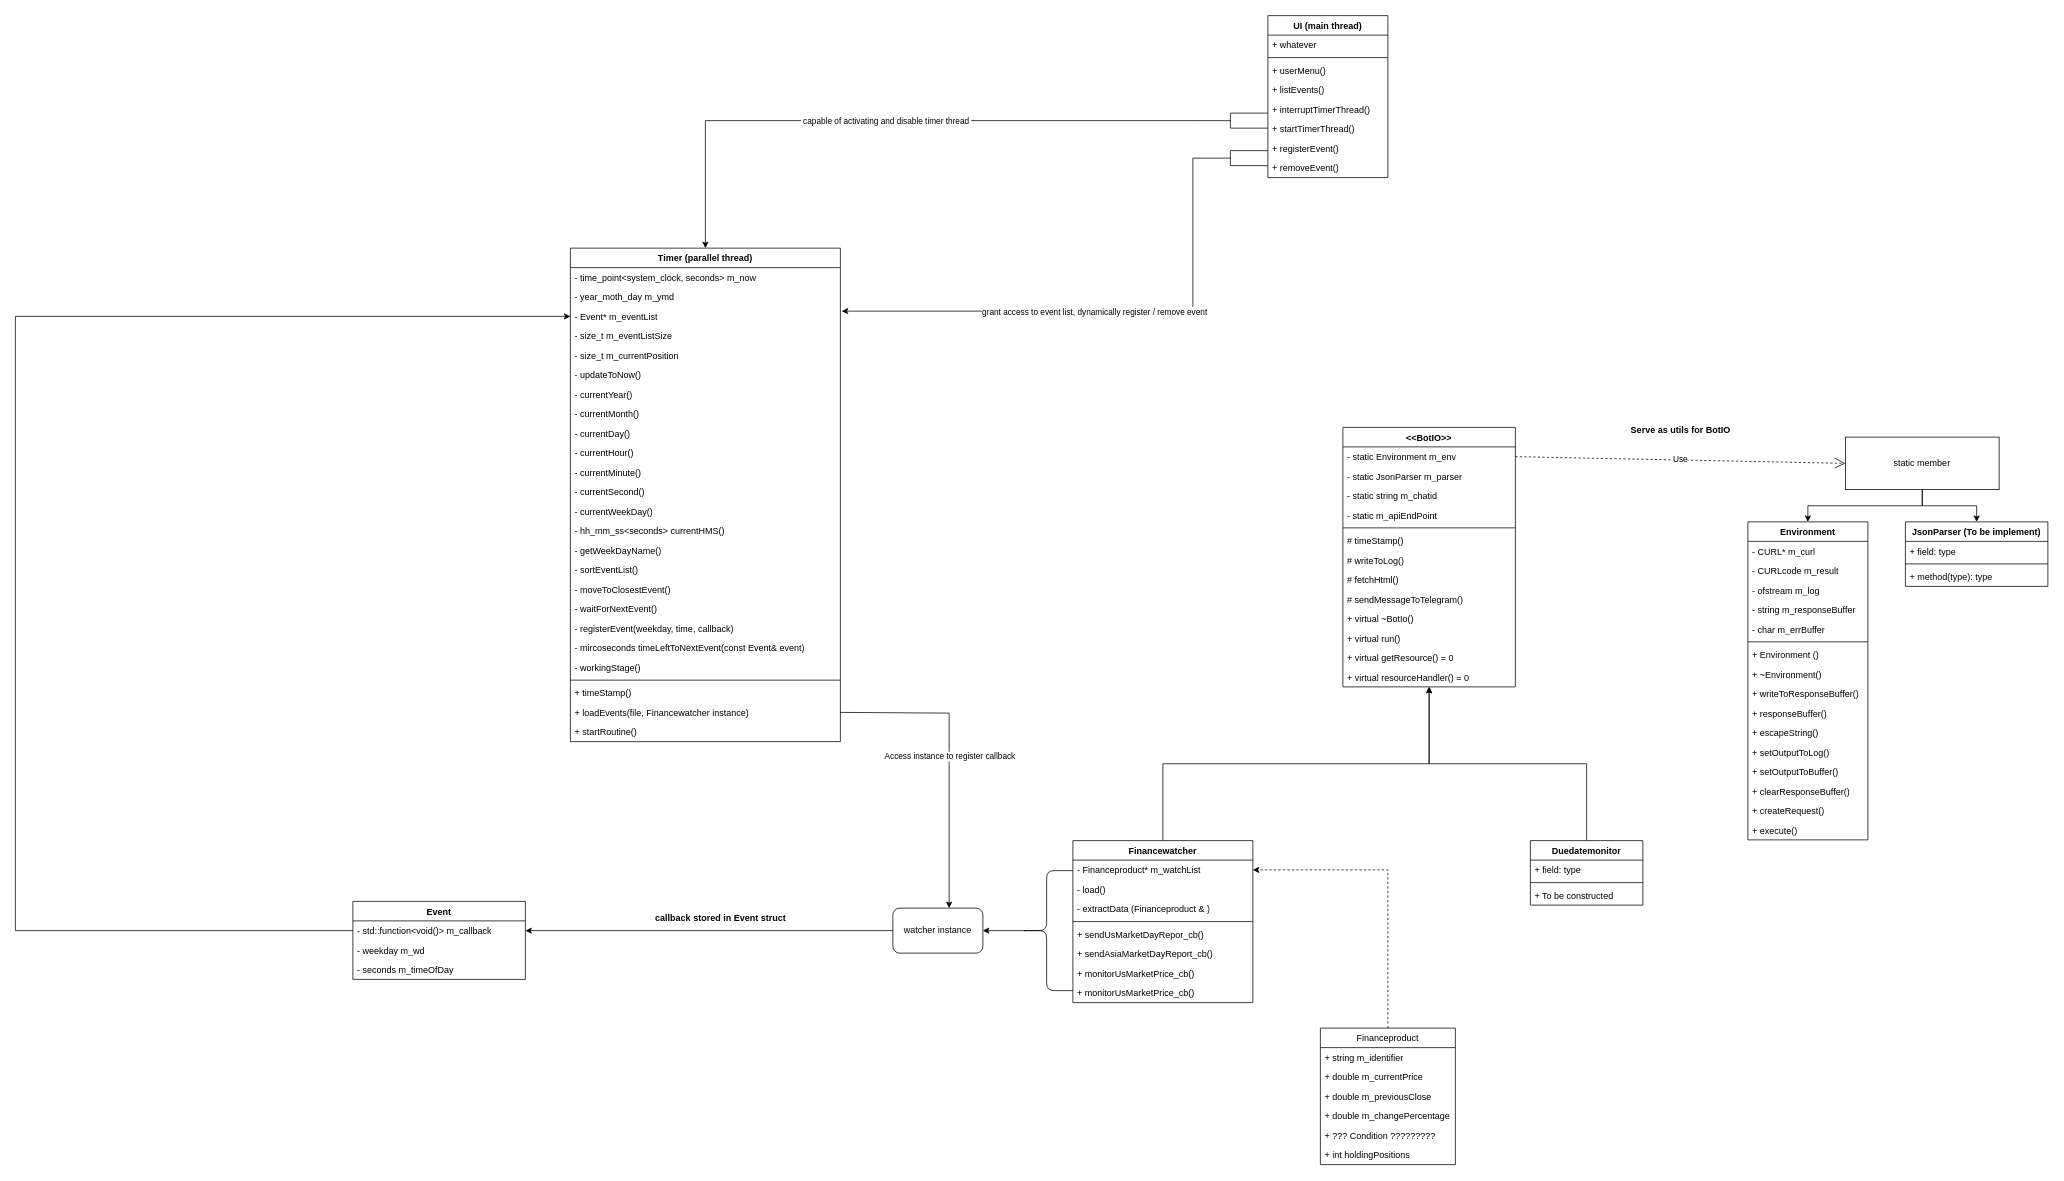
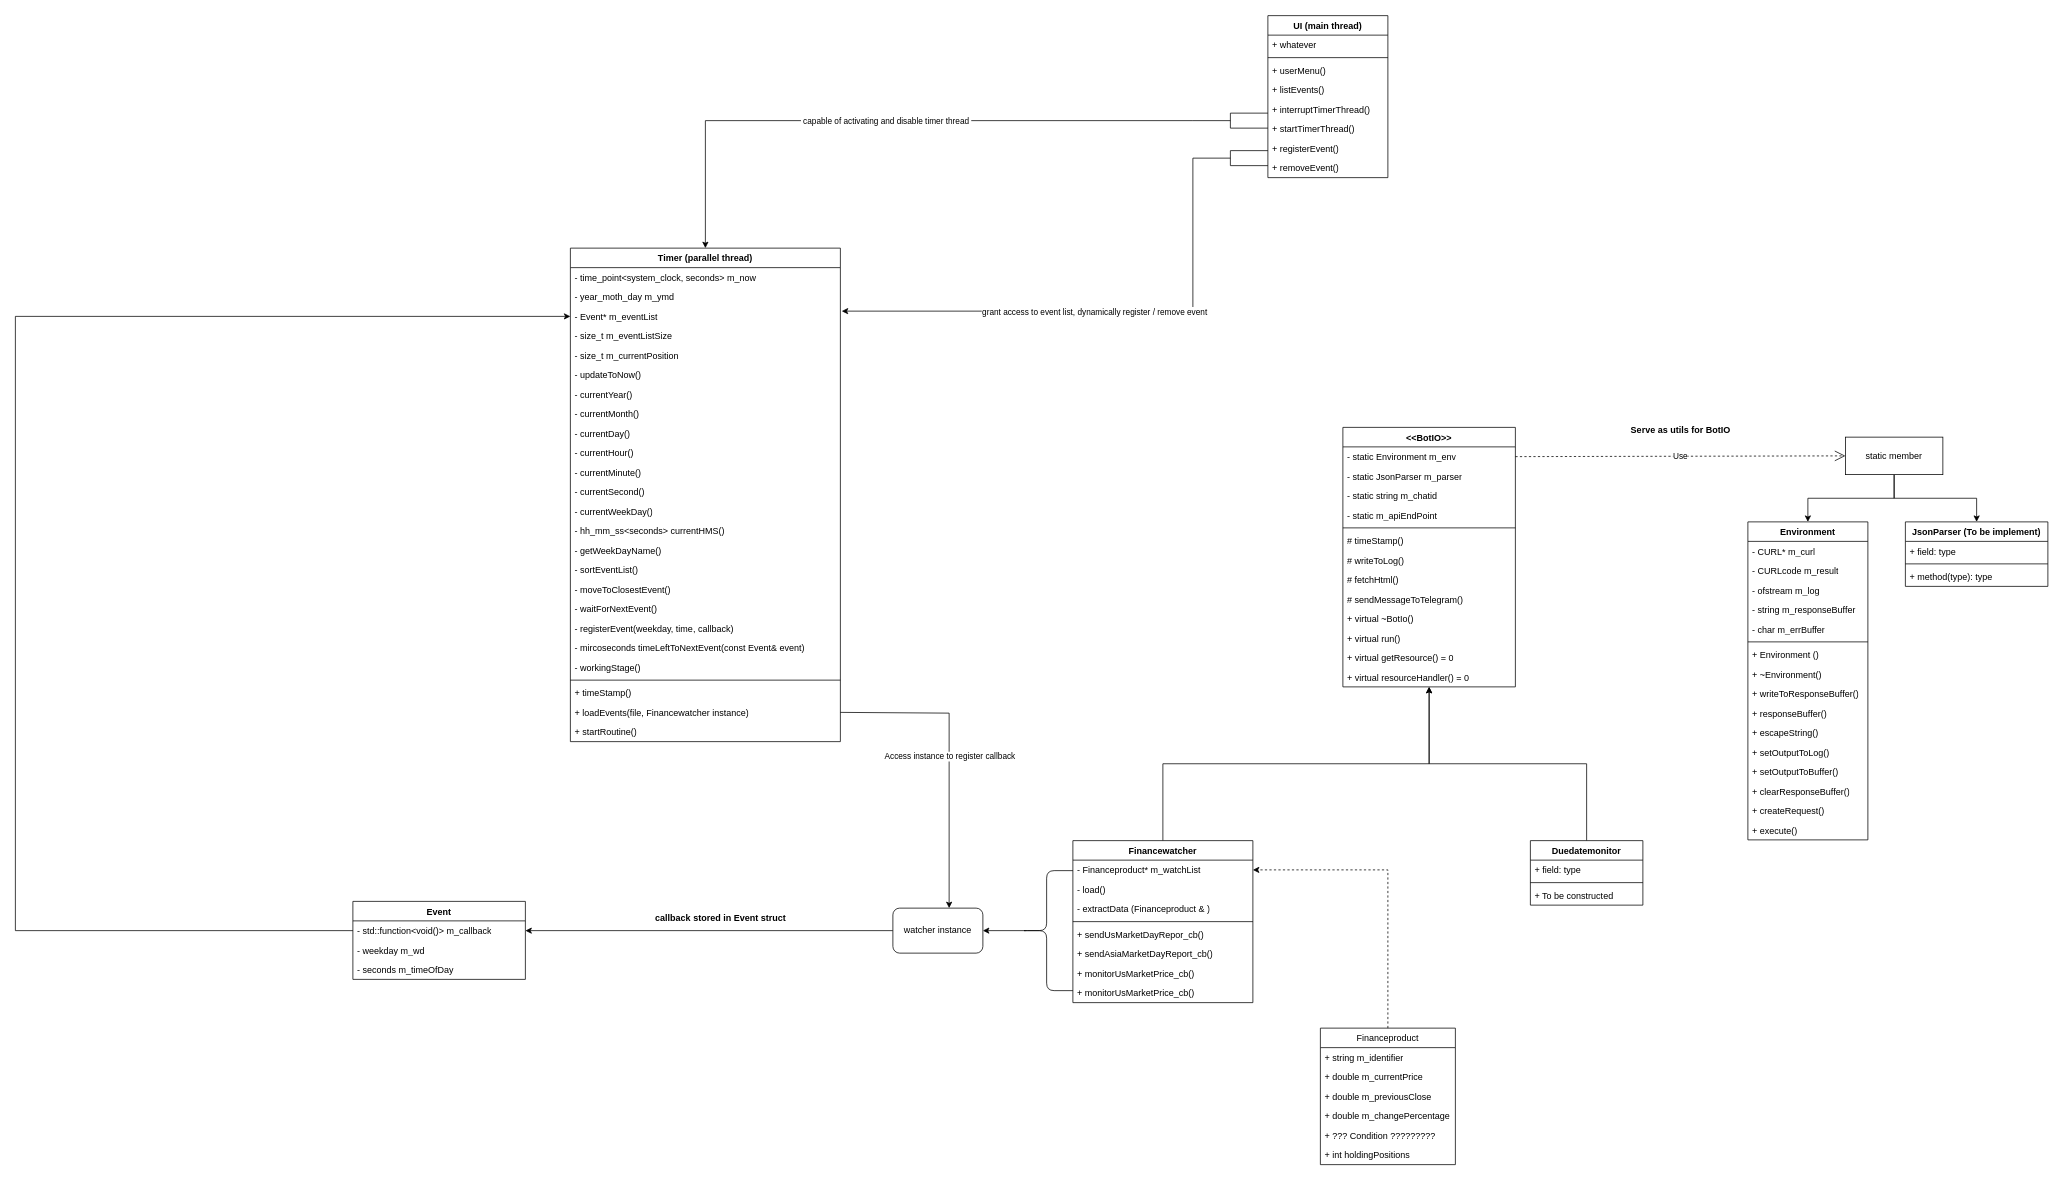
(1922, 463) -> (1894, 456)
